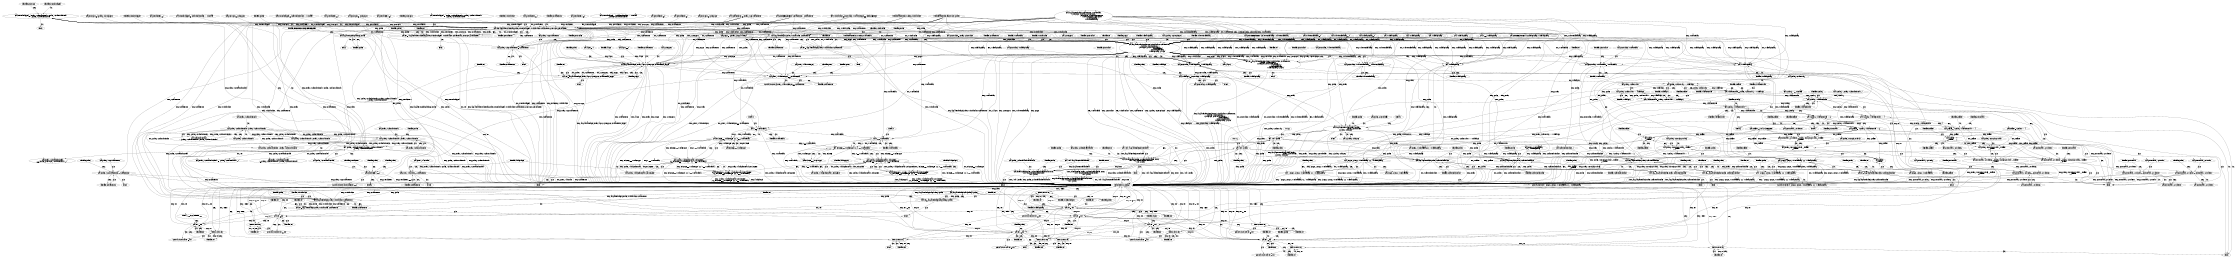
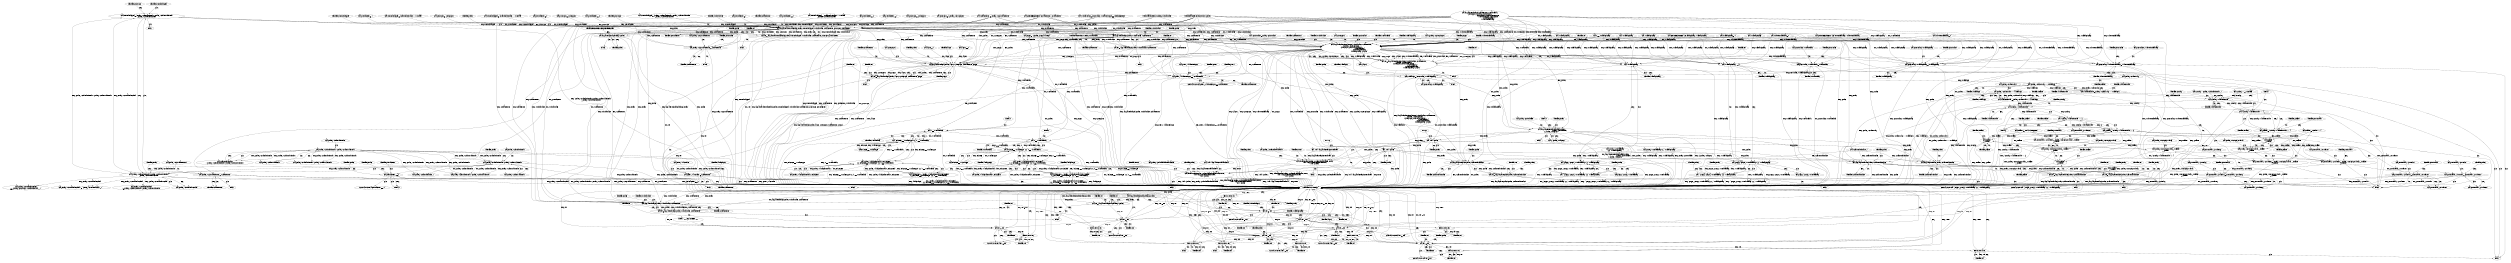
(1337, 31) -> (1778, 29)
(1831, 121) -> none
(348, 167) -> (391, 183)
none -> (423, 175)
